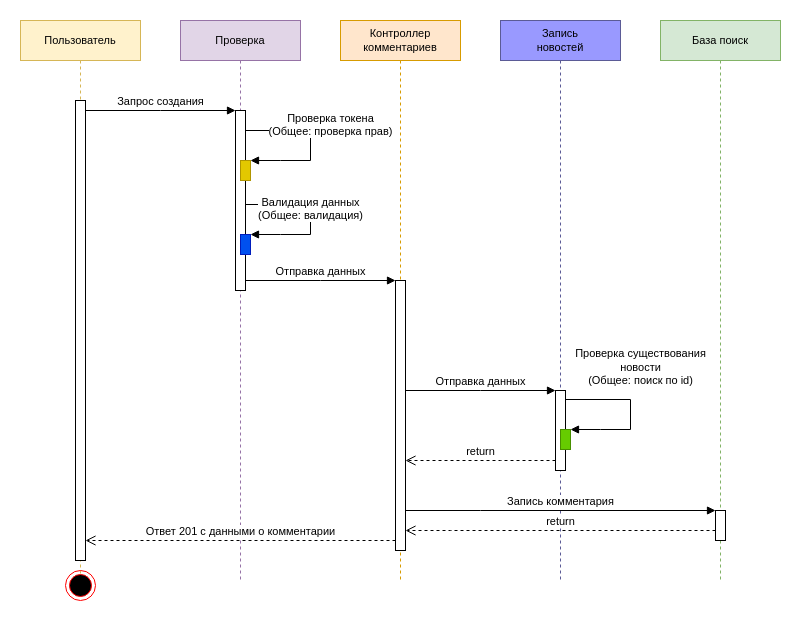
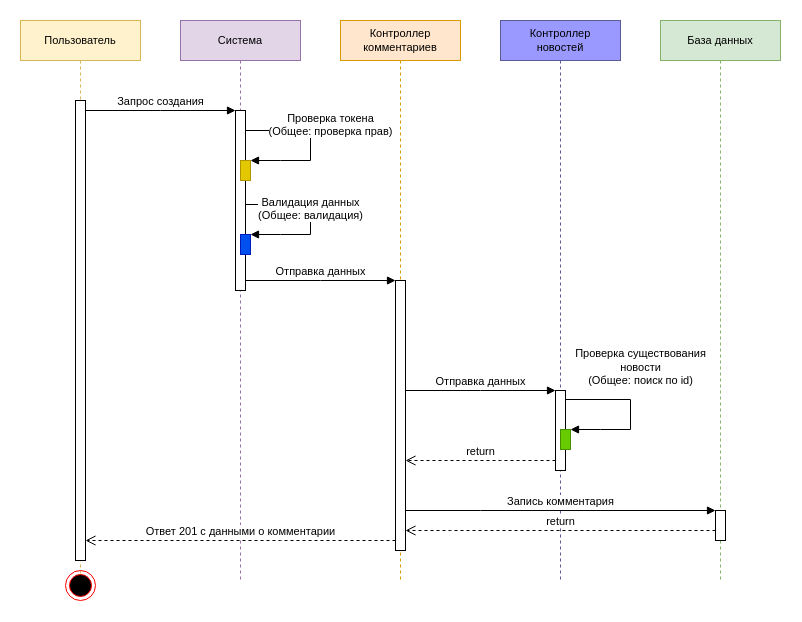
(241, 41) -> (241, 41)
(561, 41) -> (561, 41)
(721, 41) -> (721, 41)
